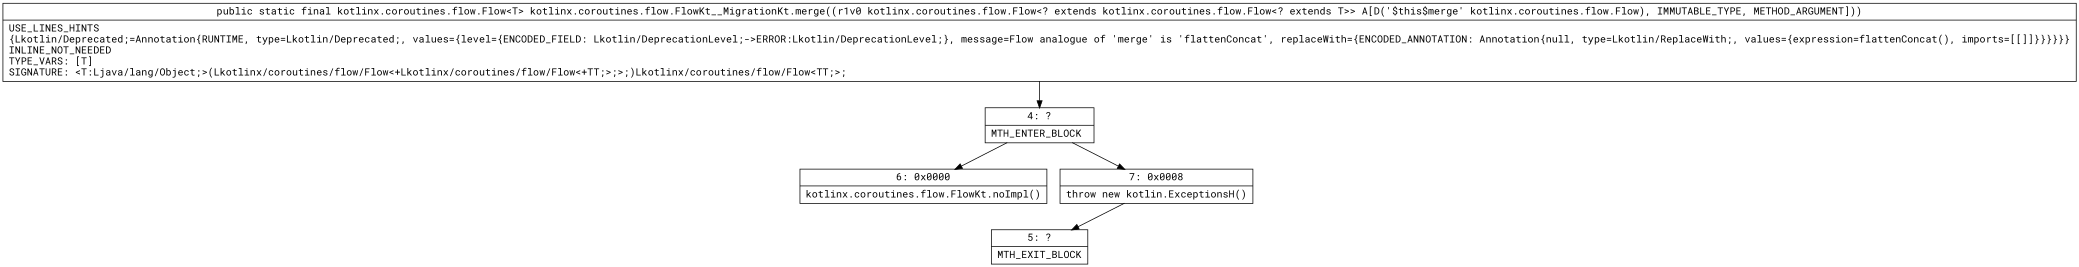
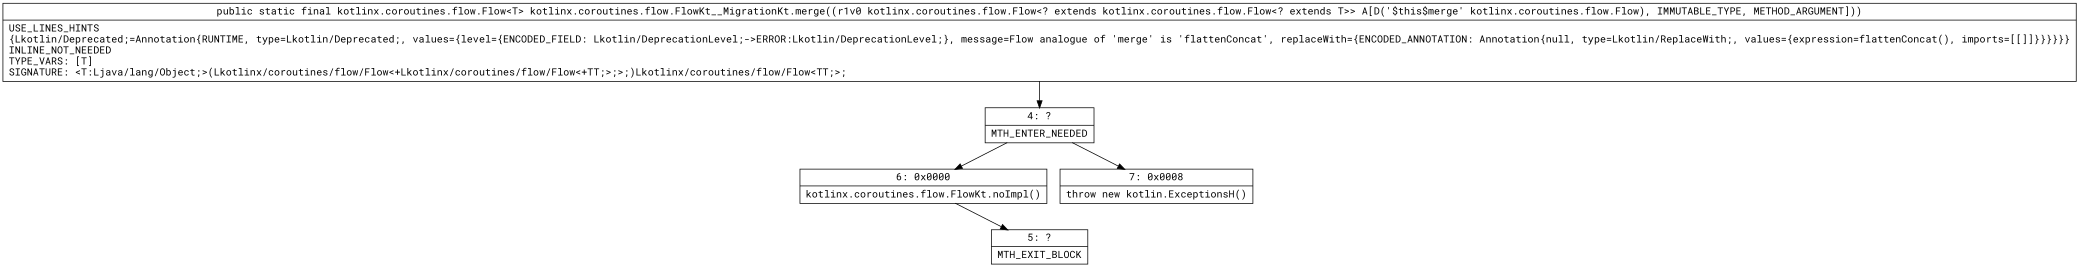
(1036, 134) -> (1040, 134)
(1101, 215) -> (978, 215)
